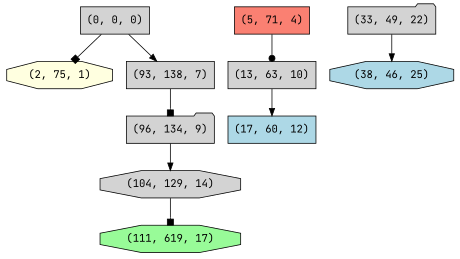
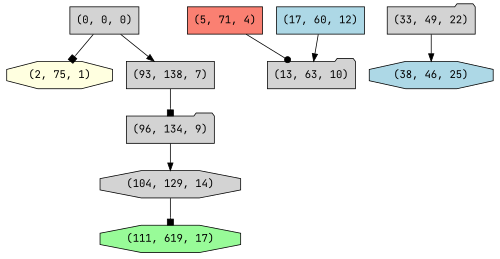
(272, 75) -> (311, 75)
(272, 99) -> (317, 44)
